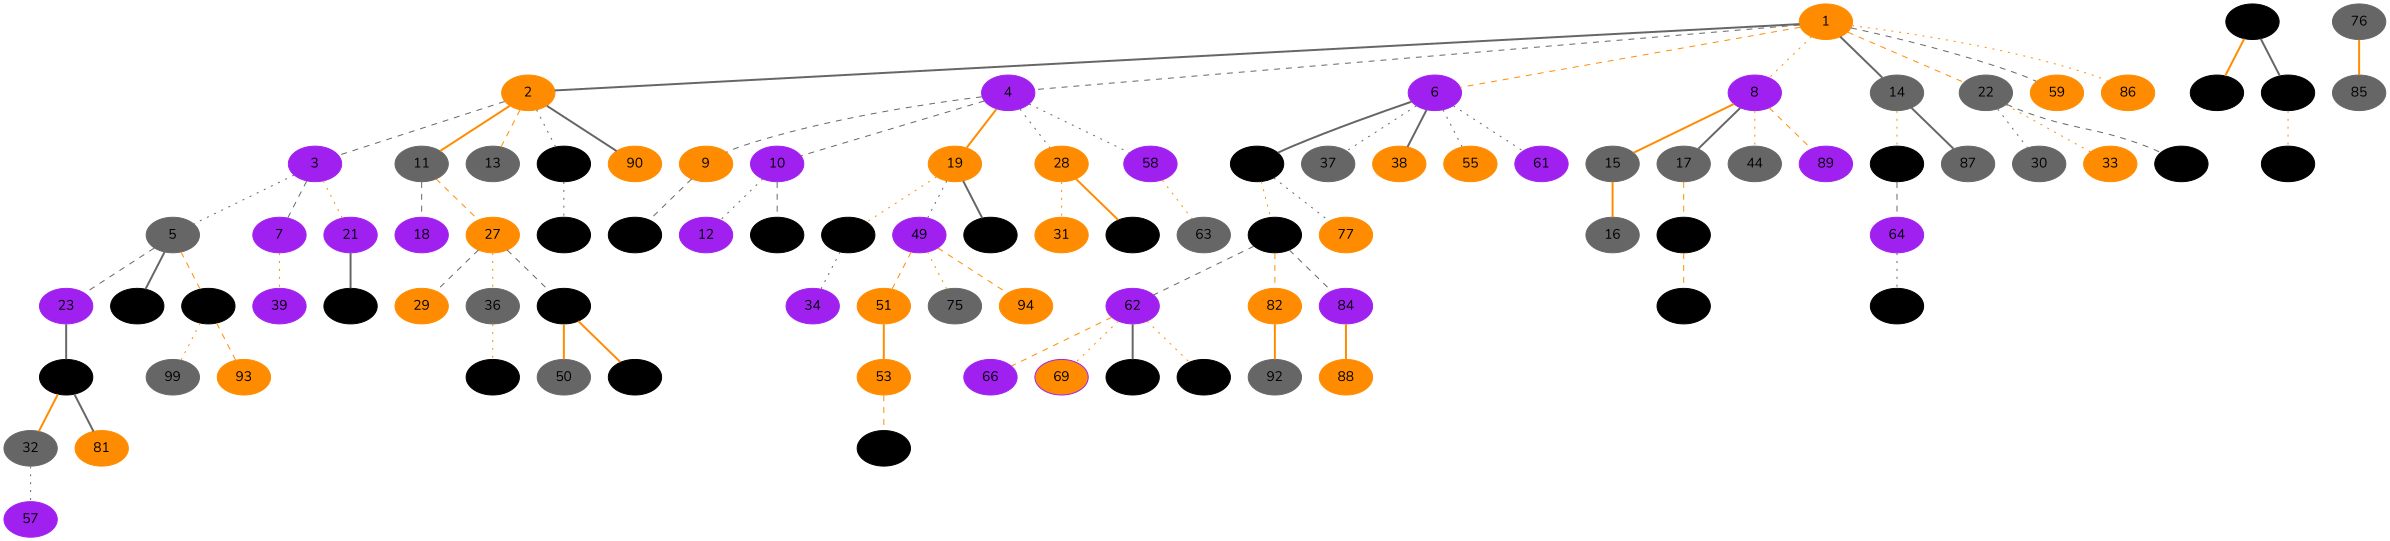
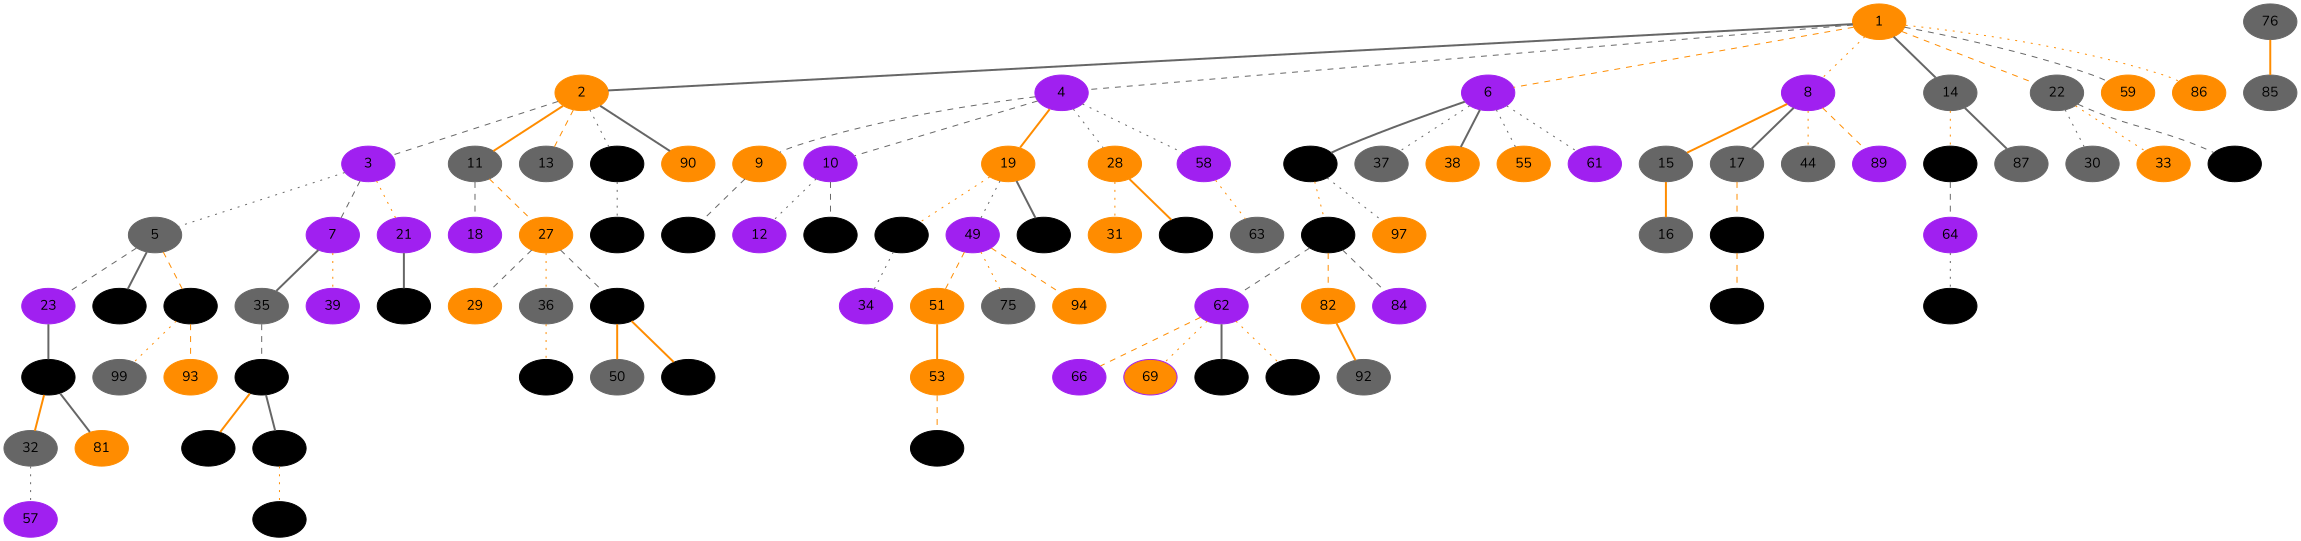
(1346, 235) -> (1399, 235)
none -> (262, 306)
(1346, 377) -> none
